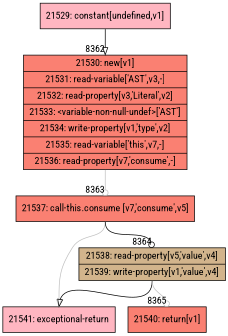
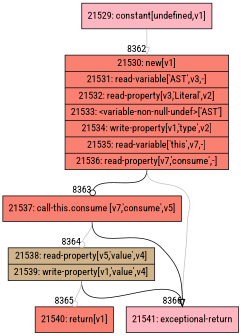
(105, 38) -> (147, 38)
(105, 180) -> (122, 183)
none -> (187, 221)
(126, 235) -> (89, 232)
(70, 252) -> (151, 241)
